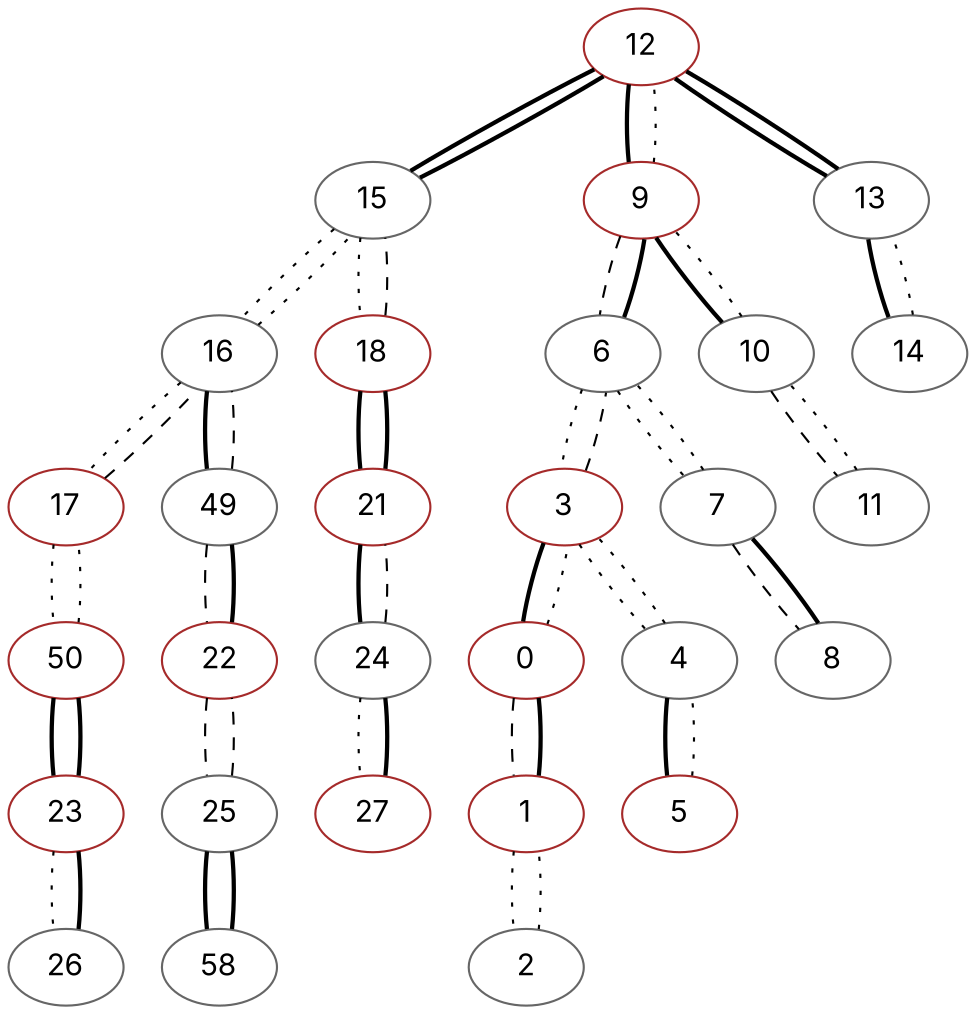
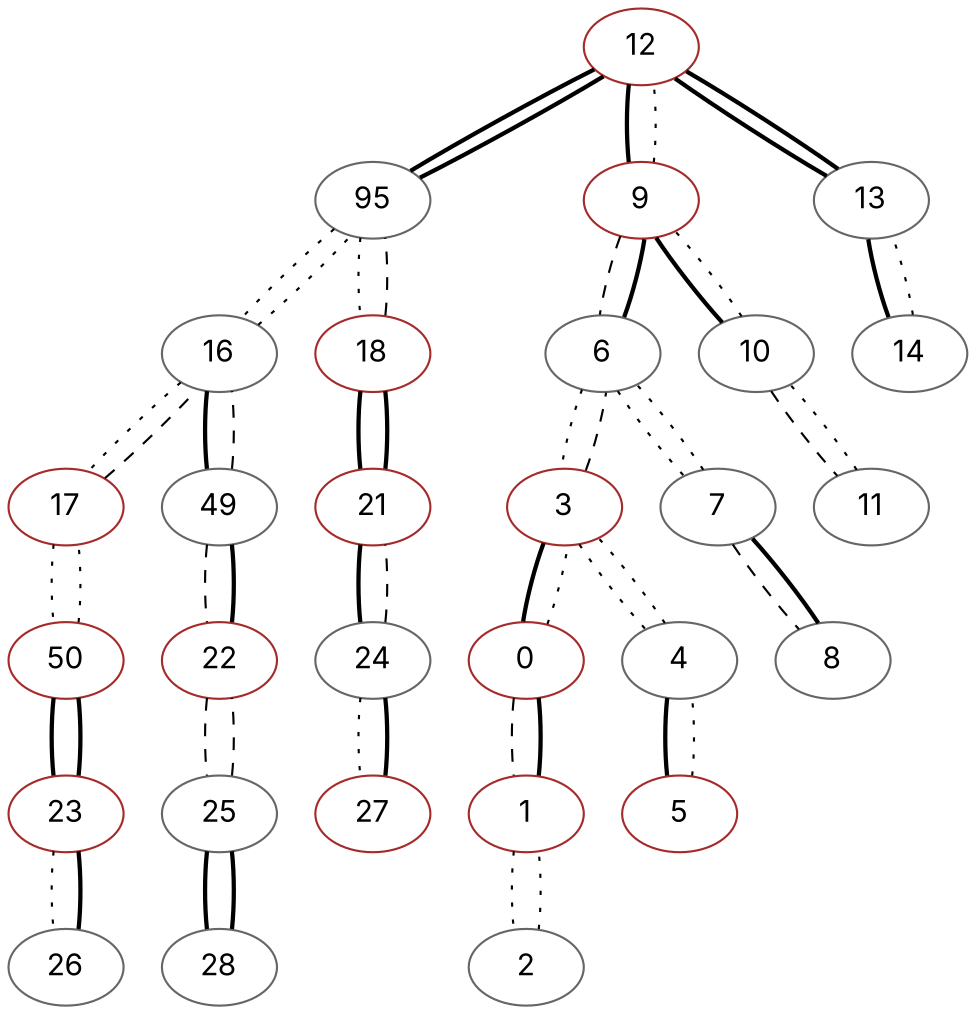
(373, 200) -> (373, 200)
(219, 967) -> (219, 967)
